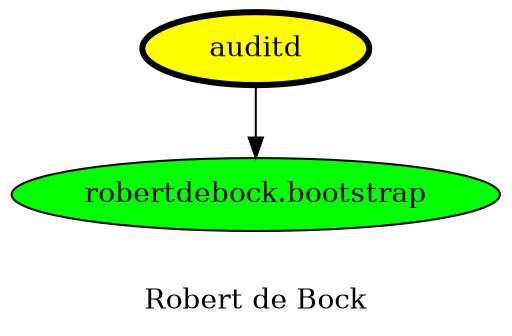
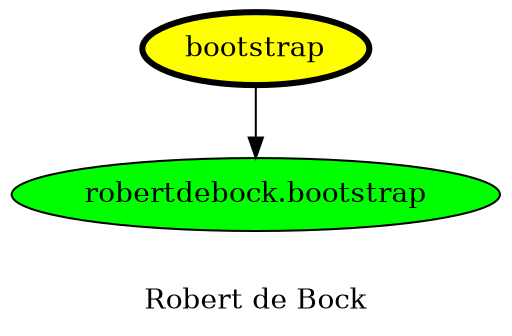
(256, 49) -> (256, 49)
